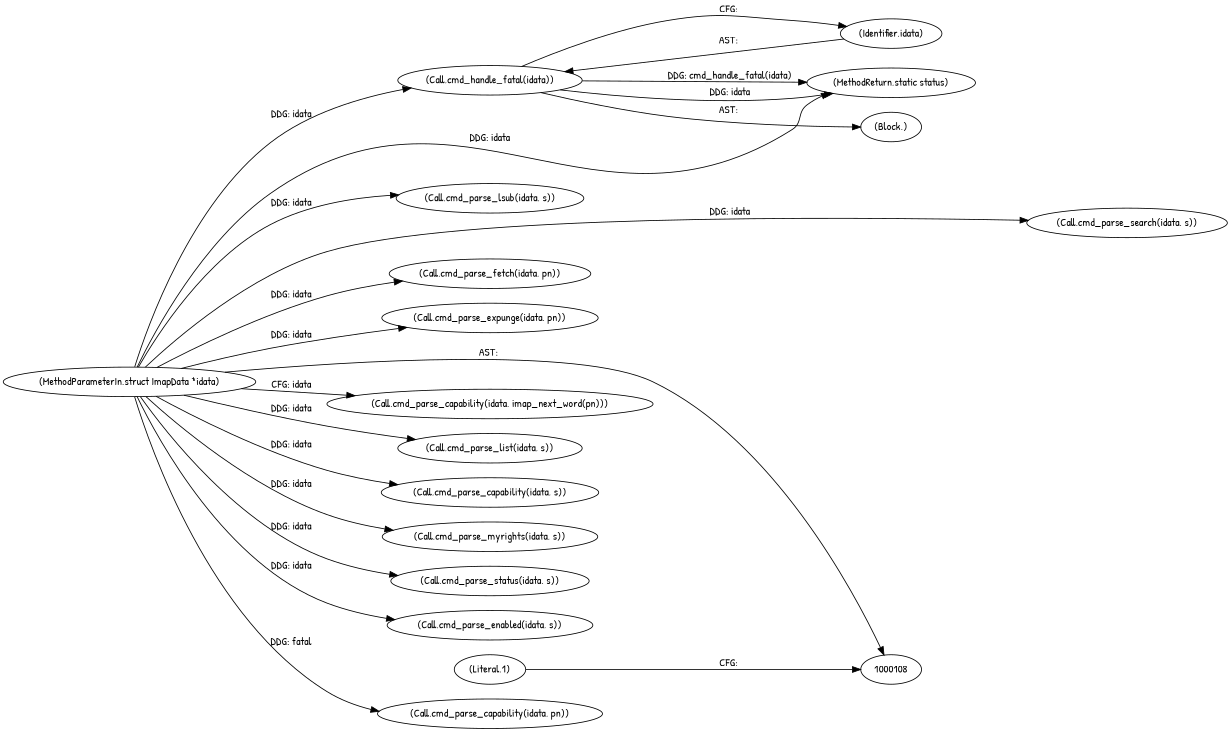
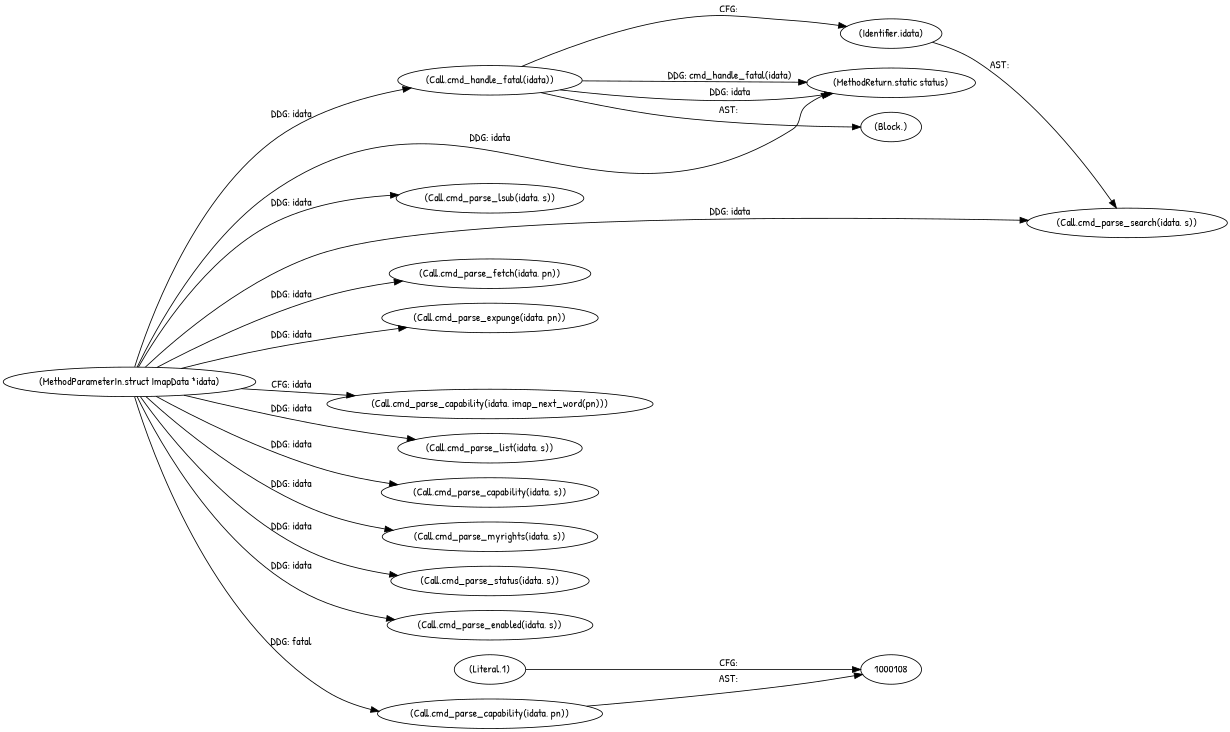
(709, 55) -> (1033, 108)
(617, 371) -> (721, 693)
